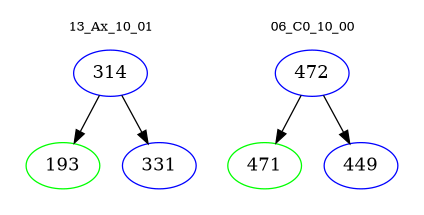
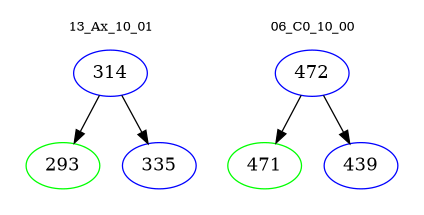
(63, 166) -> (63, 166)
(159, 166) -> (159, 166)
(361, 166) -> (361, 166)
